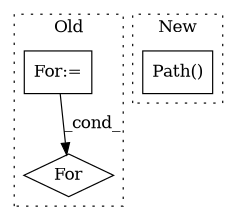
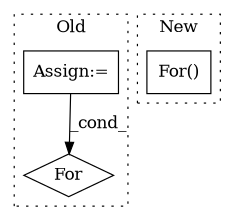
(58, 72) -> (71, 72)
(178, 72) -> (179, 72)
